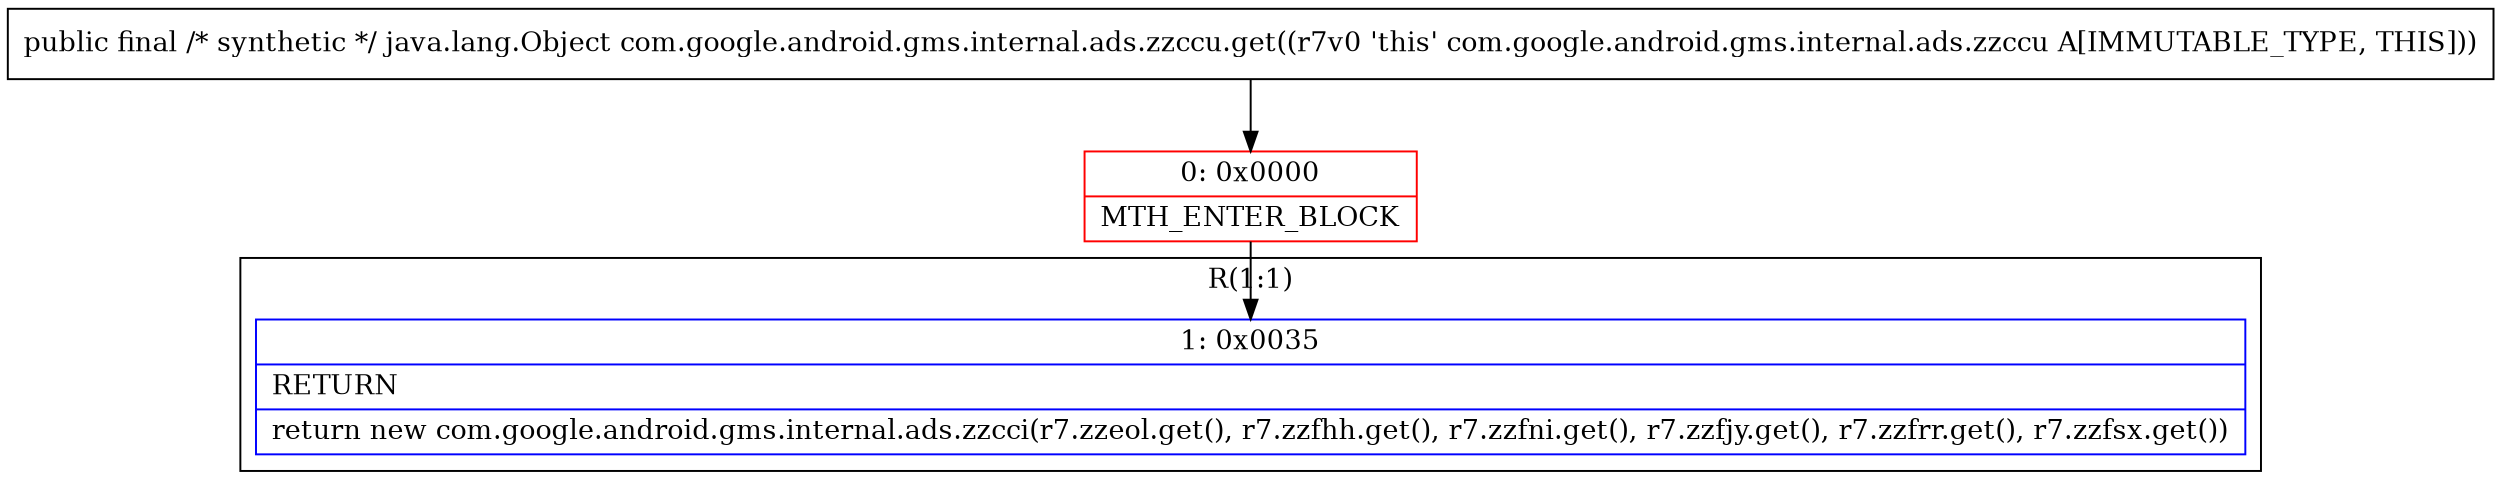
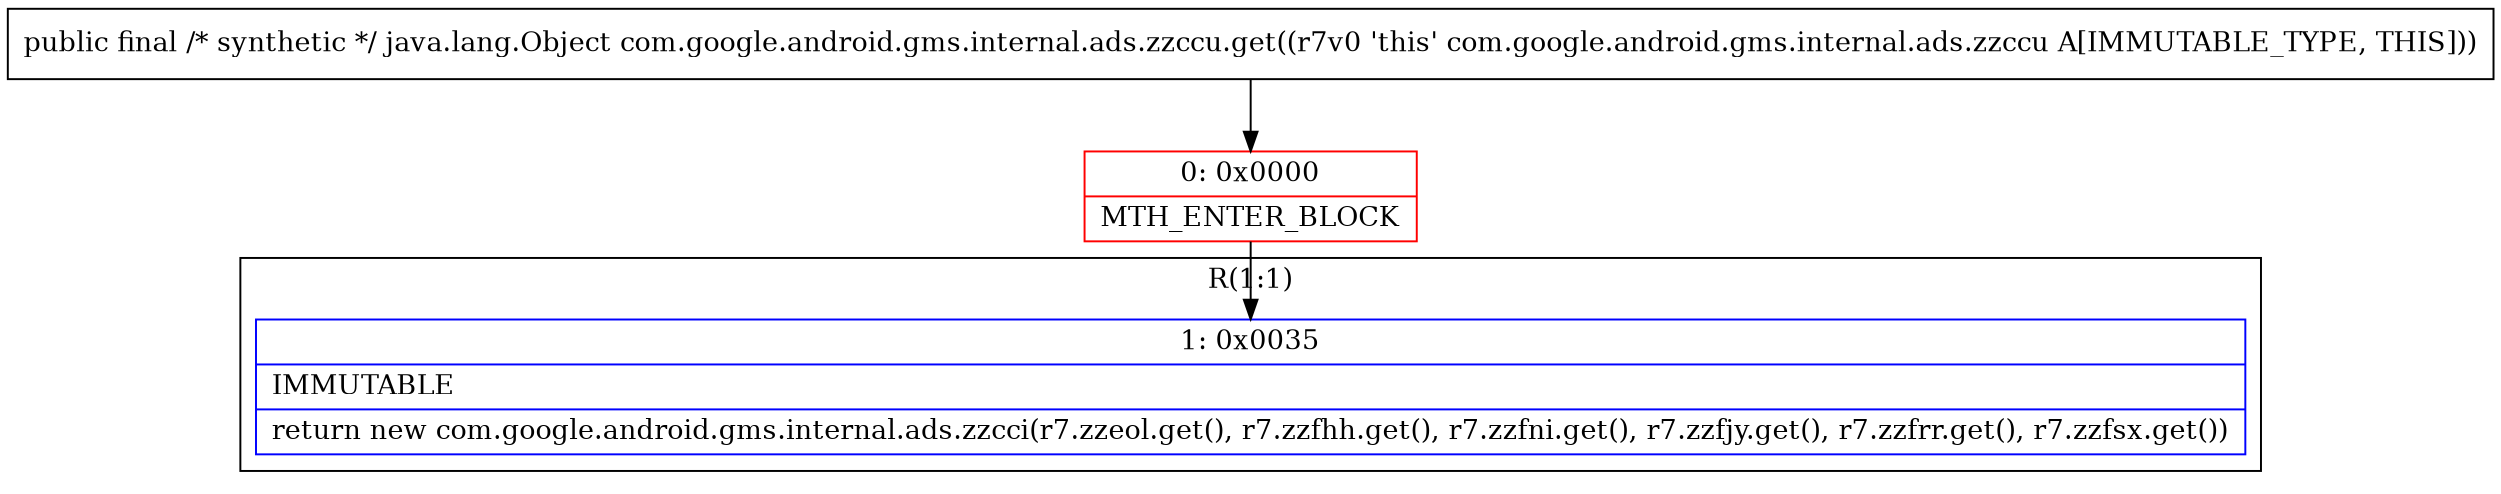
(335, 386) -> (363, 386)
